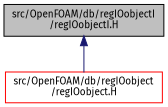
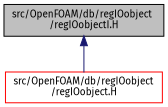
(84, 20) -> (84, 20)
